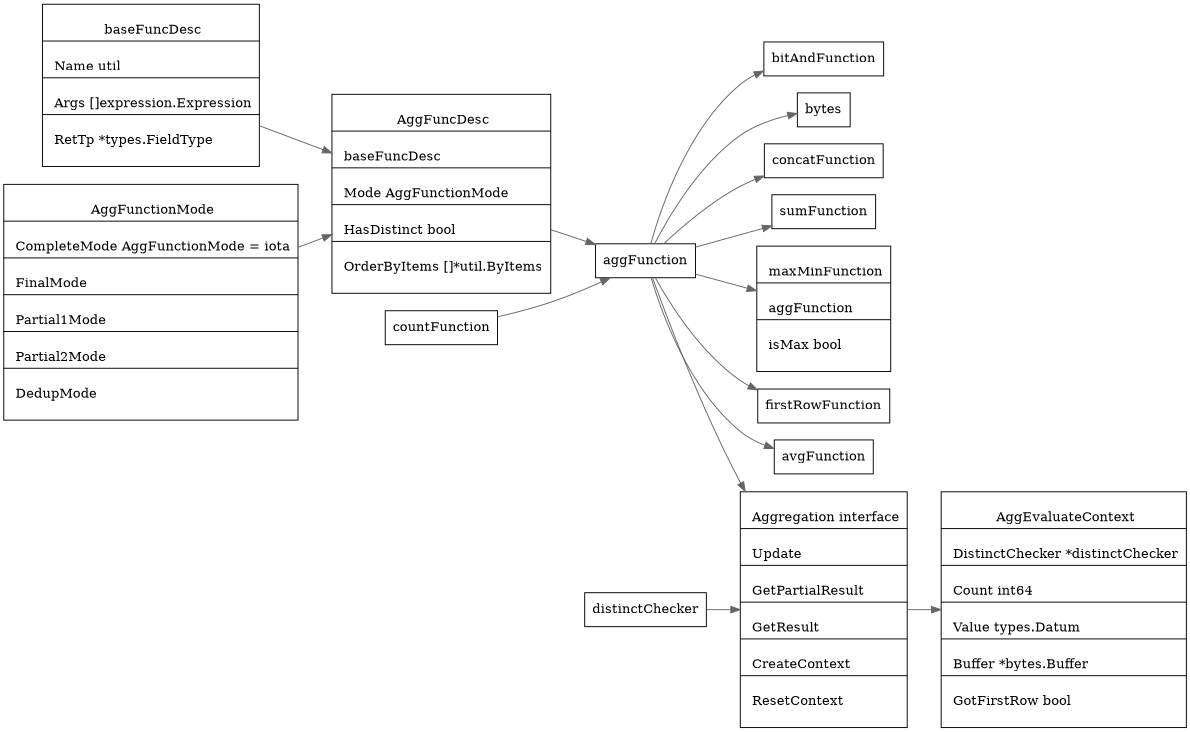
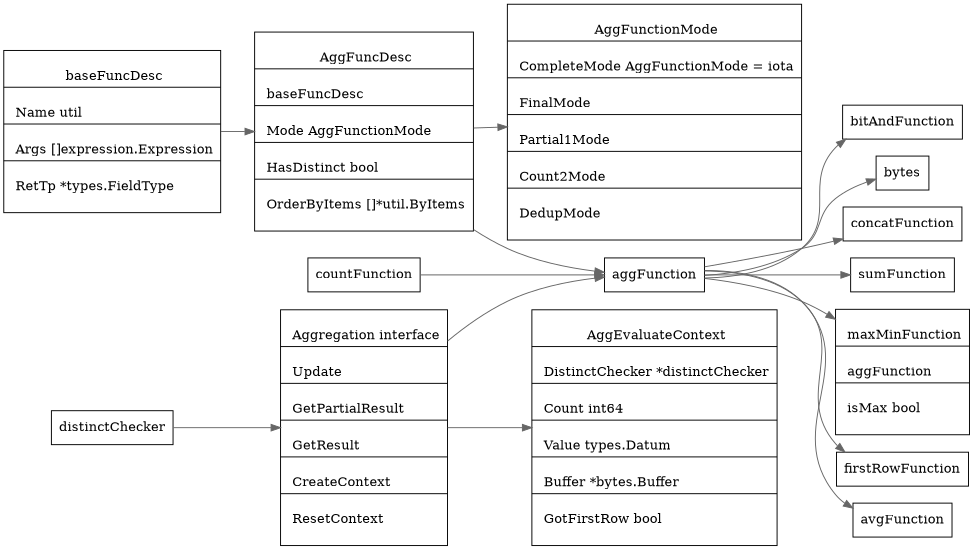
(310, 243) -> (486, 128)
(59, 357) -> (561, 177)
(698, 392) -> (516, 297)
